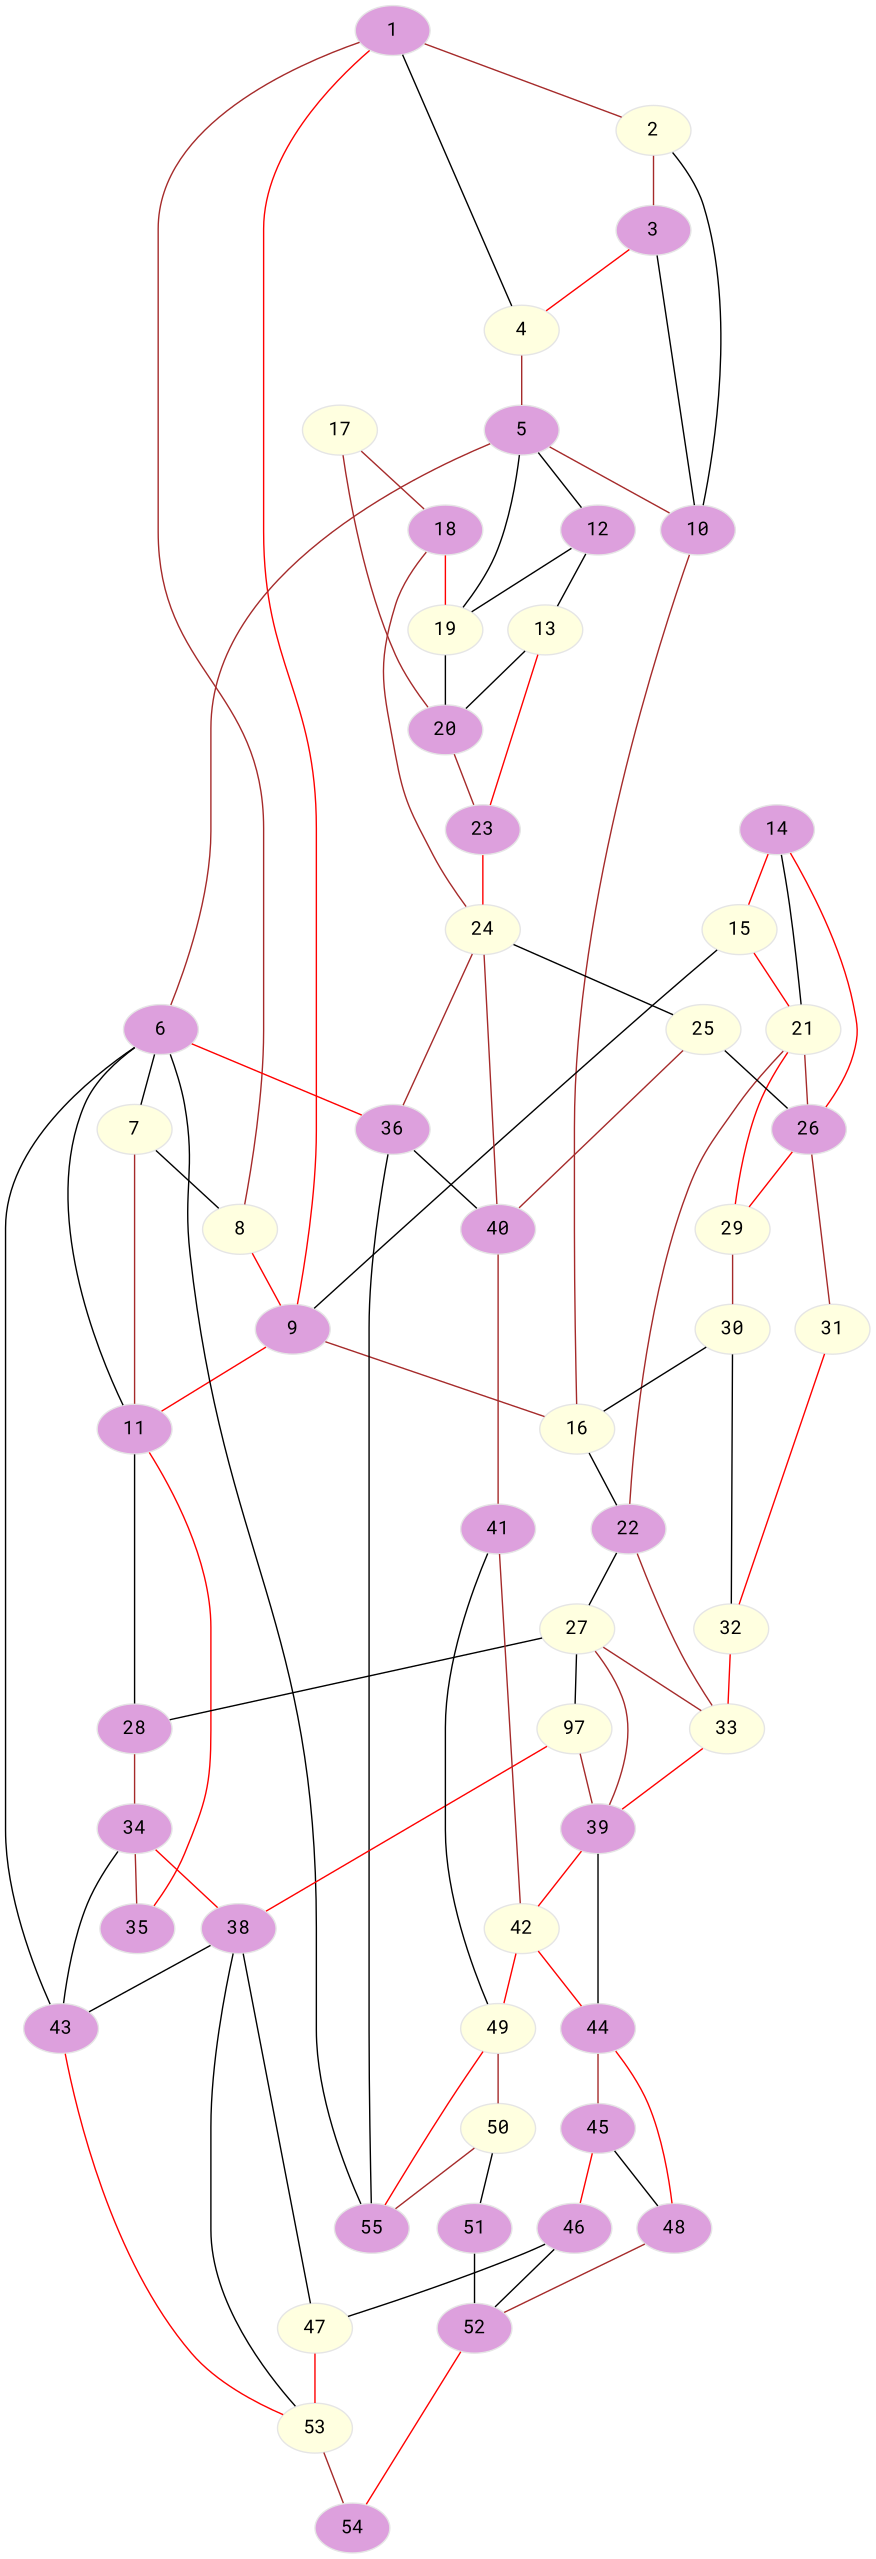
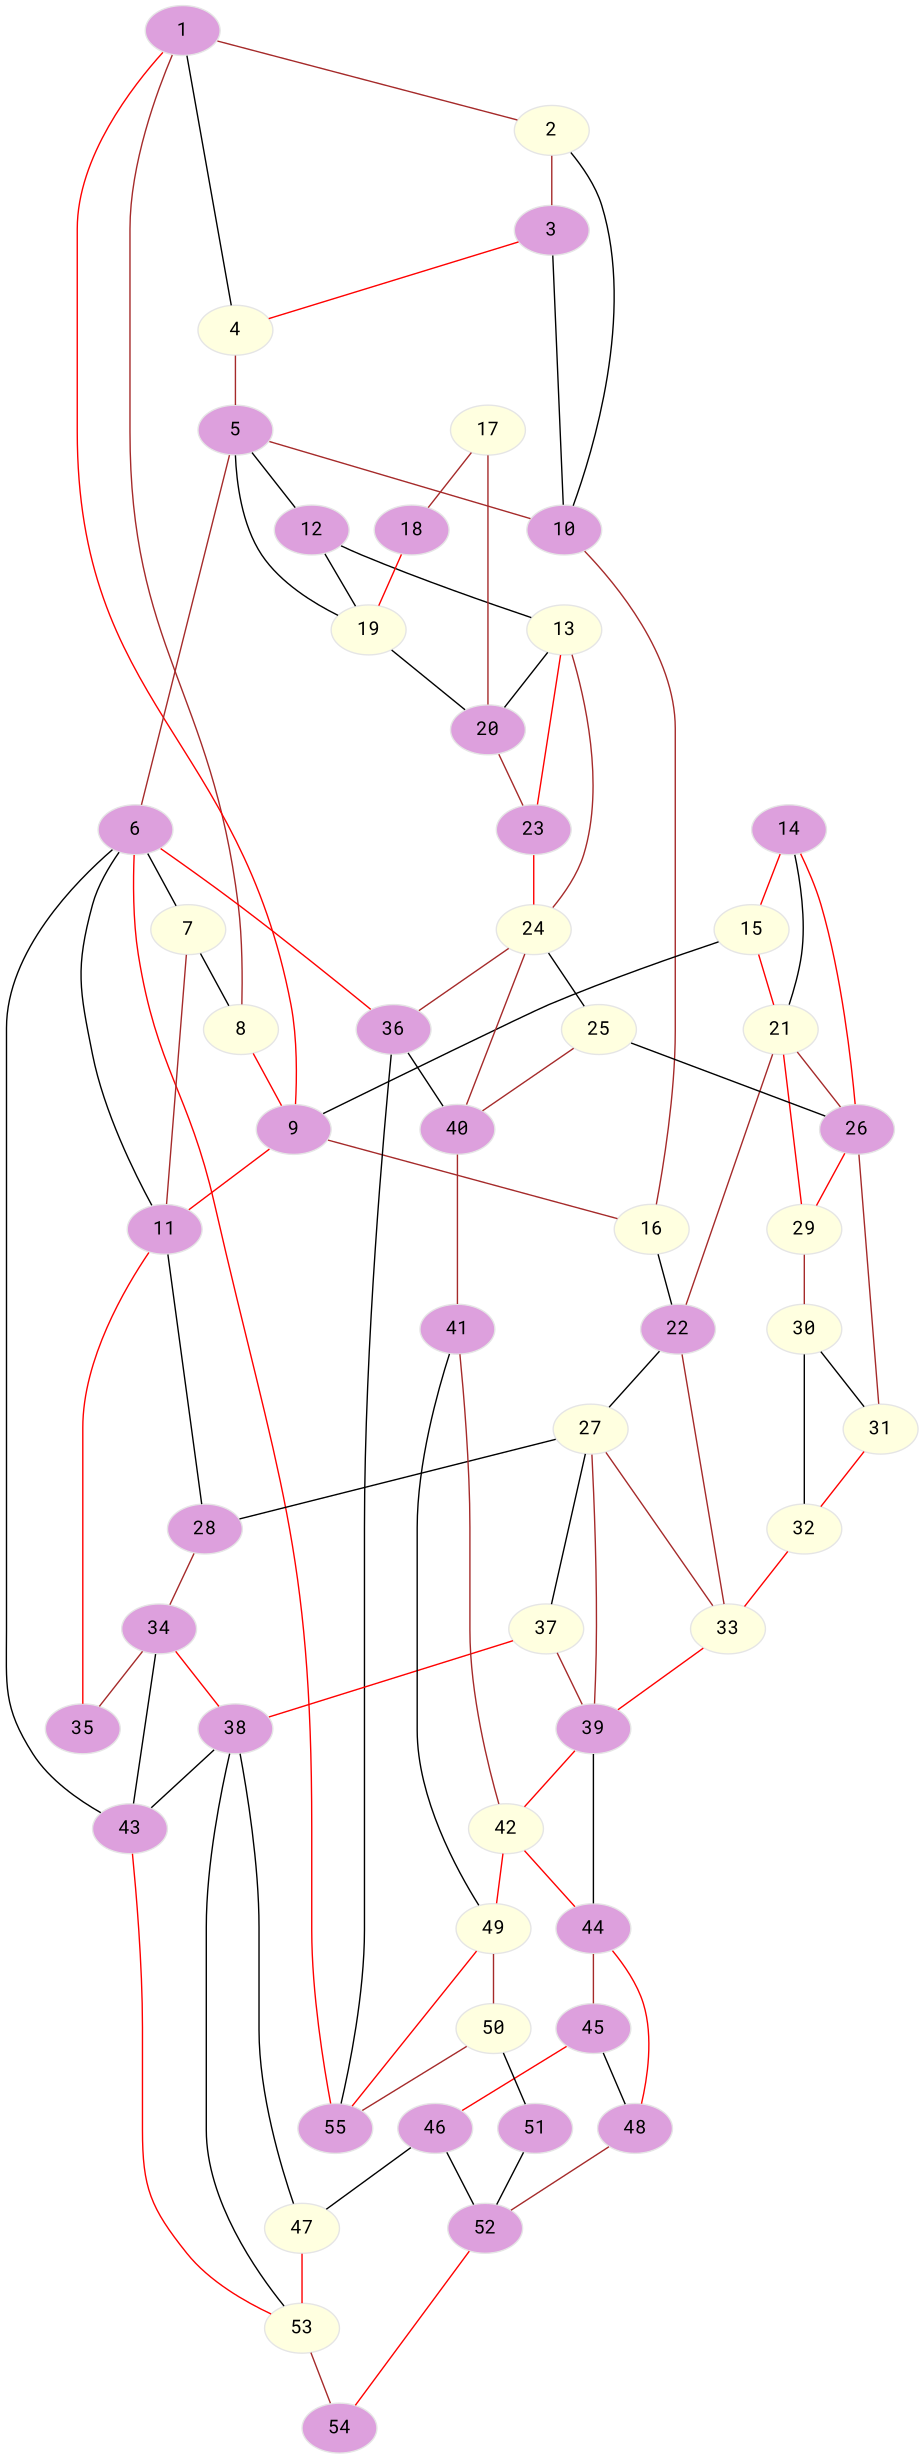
(391, 733) -> (593, 785)
(655, 1379) -> (842, 1379)
(276, 1628) -> (278, 1471)
(574, 1729) -> (546, 1629)
